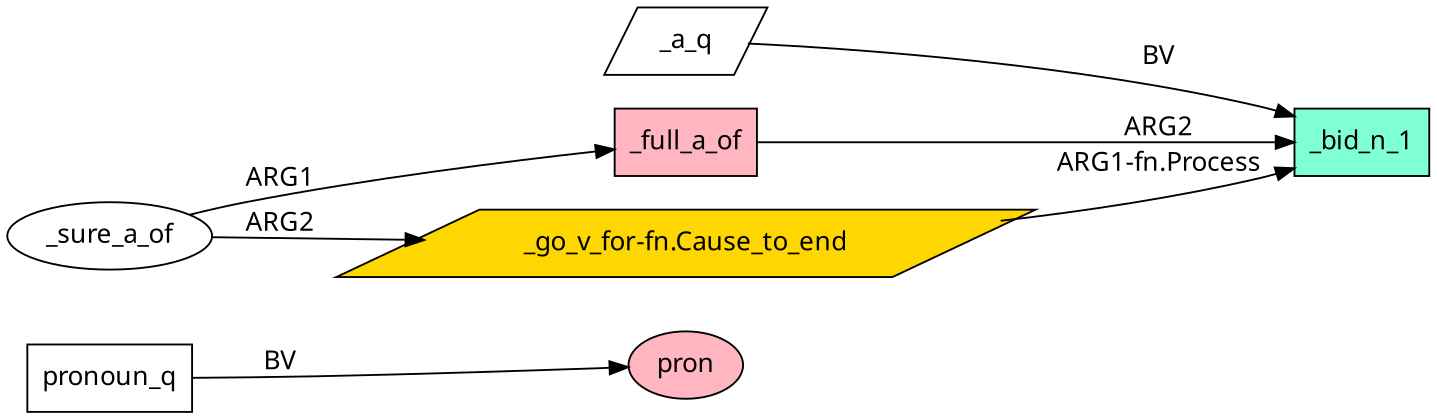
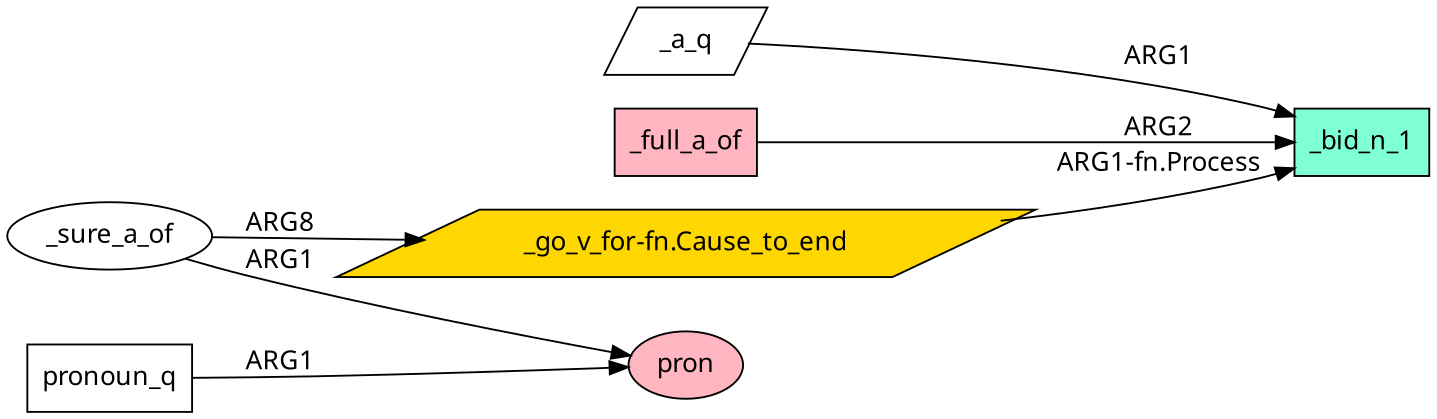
(1159, 57) -> (1159, 57)
(392, 178) -> (398, 310)
(280, 224) -> (280, 224)
(280, 362) -> (280, 362)
